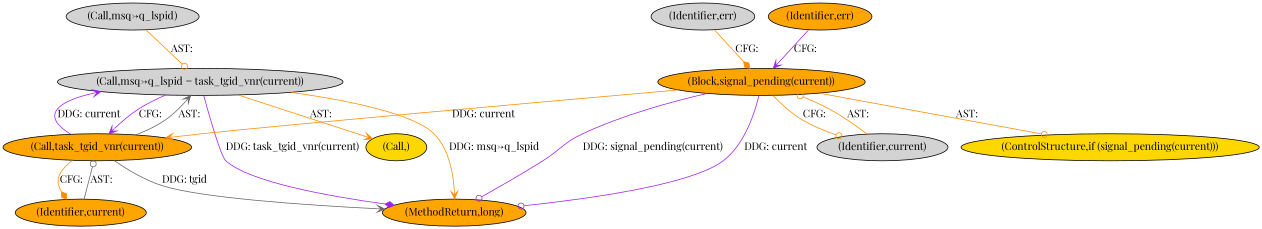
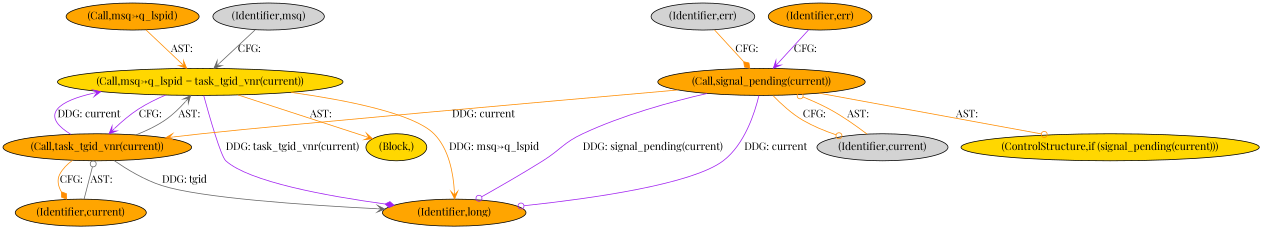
(133, 17) -> (133, 17)
none -> (269, 17)
(164, 47) -> (164, 47)
(200, 82) -> (200, 82)
(762, 82) -> (762, 82)
(396, 147) -> (396, 147)
(454, 213) -> (454, 213)
